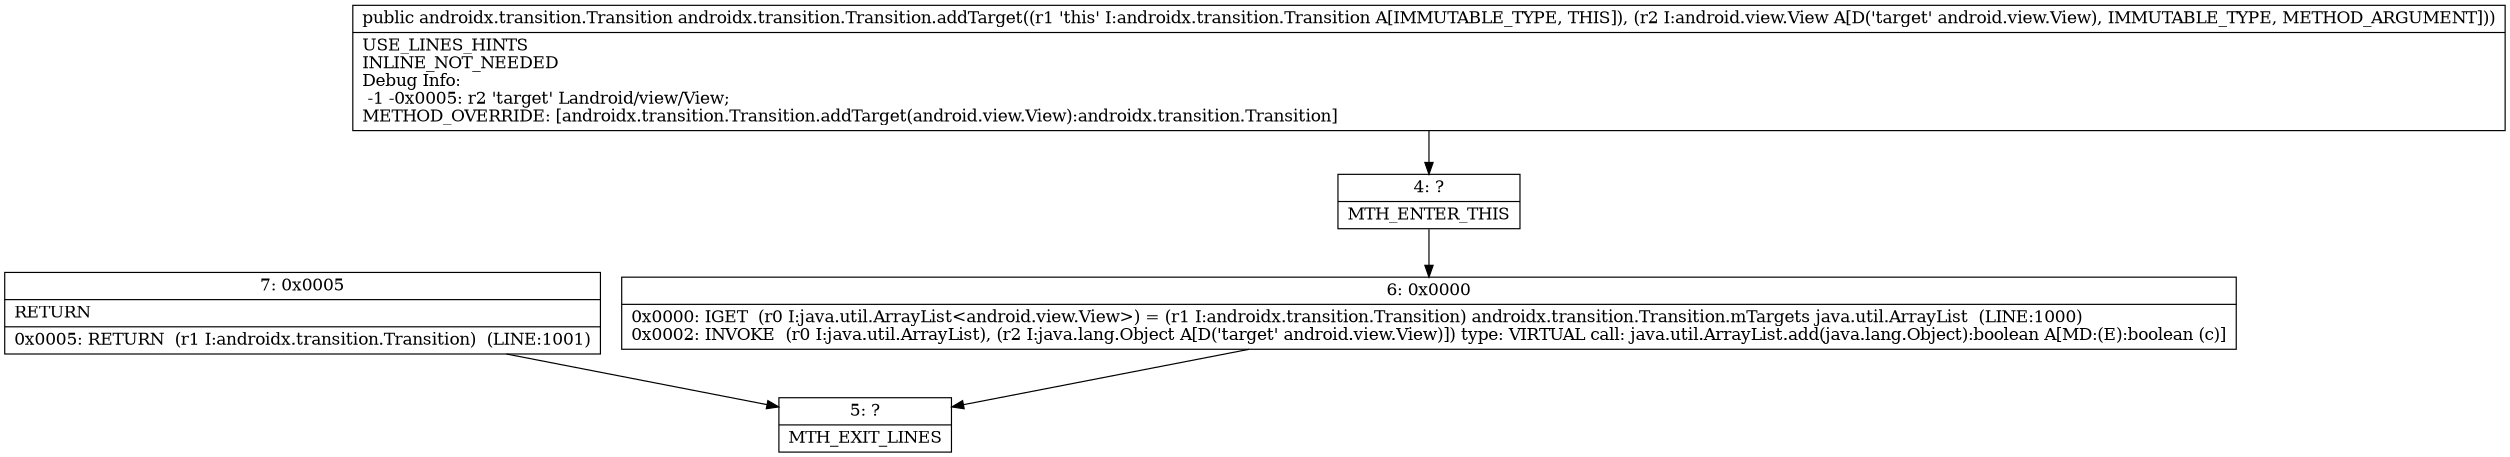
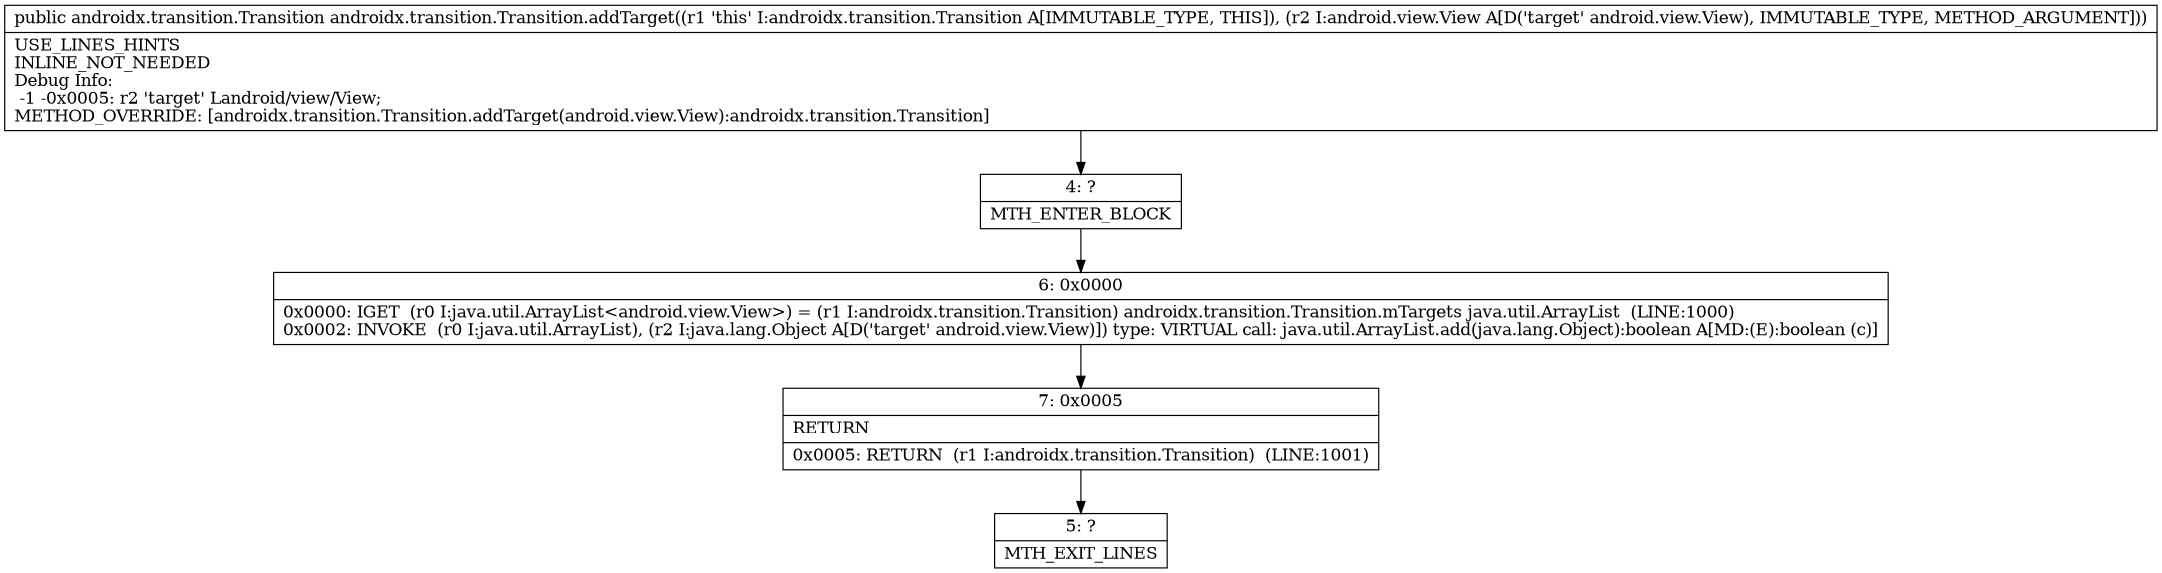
(1429, 215) -> (1081, 215)
(1106, 377) -> (1081, 360)
